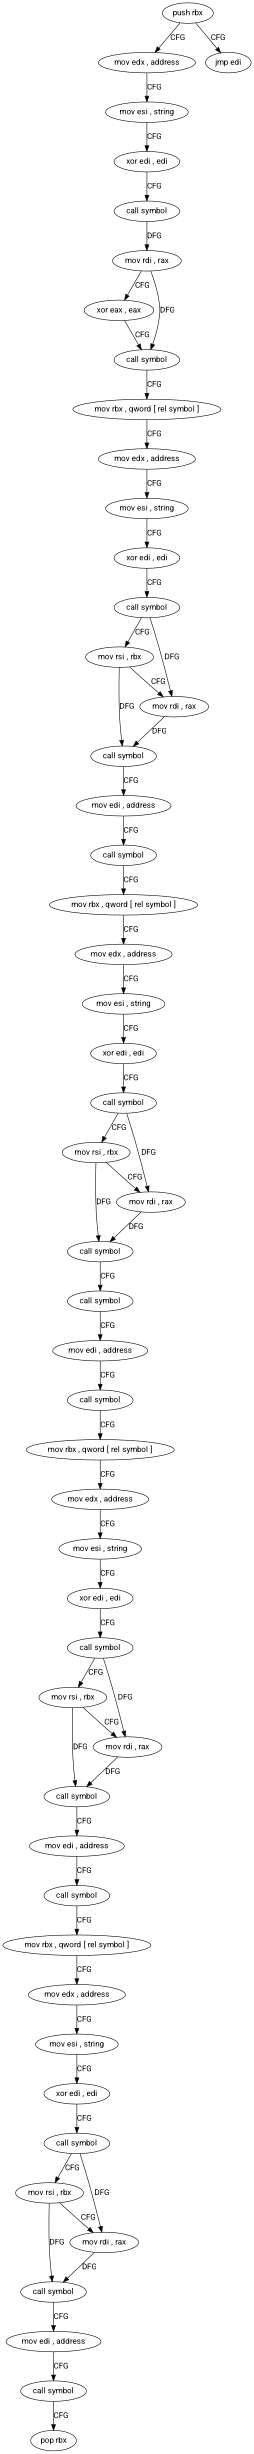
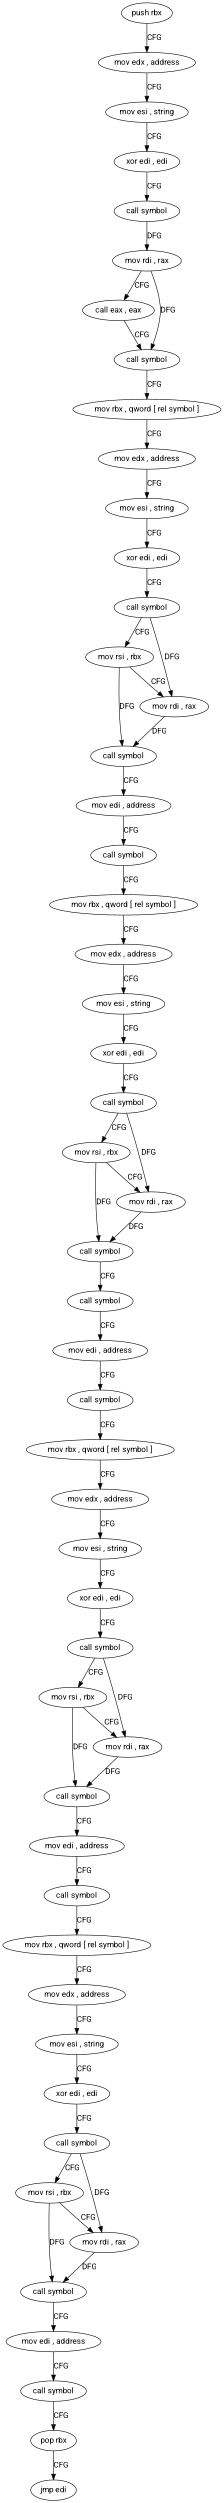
(206, 36) -> (54, 2463)
(119, 310) -> (118, 310)
